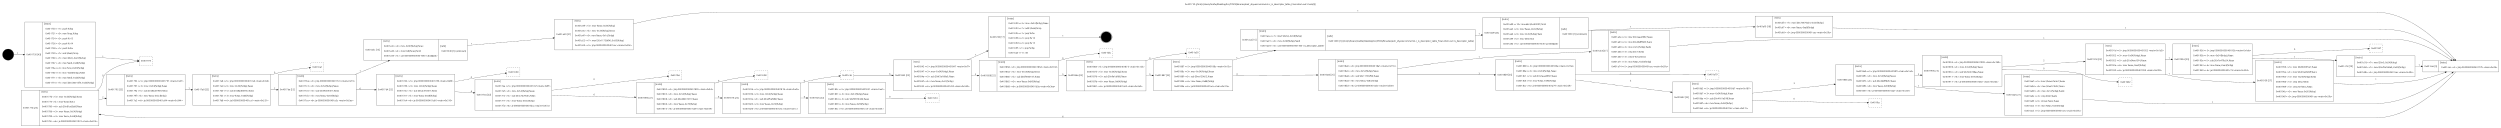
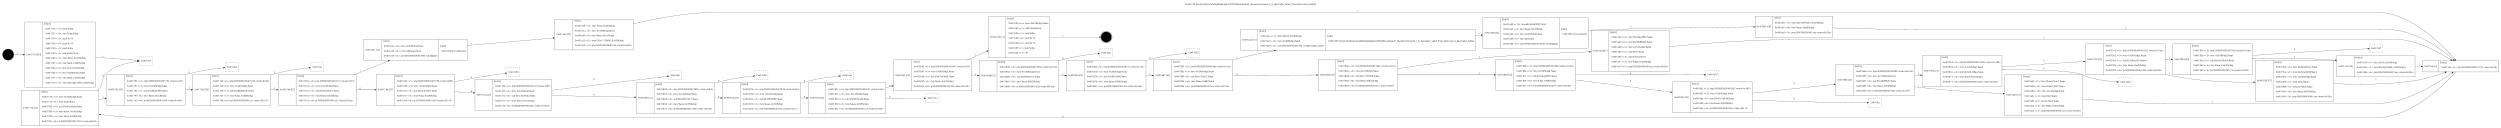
none -> (232, 67)
(873, 75) -> (889, 87)
